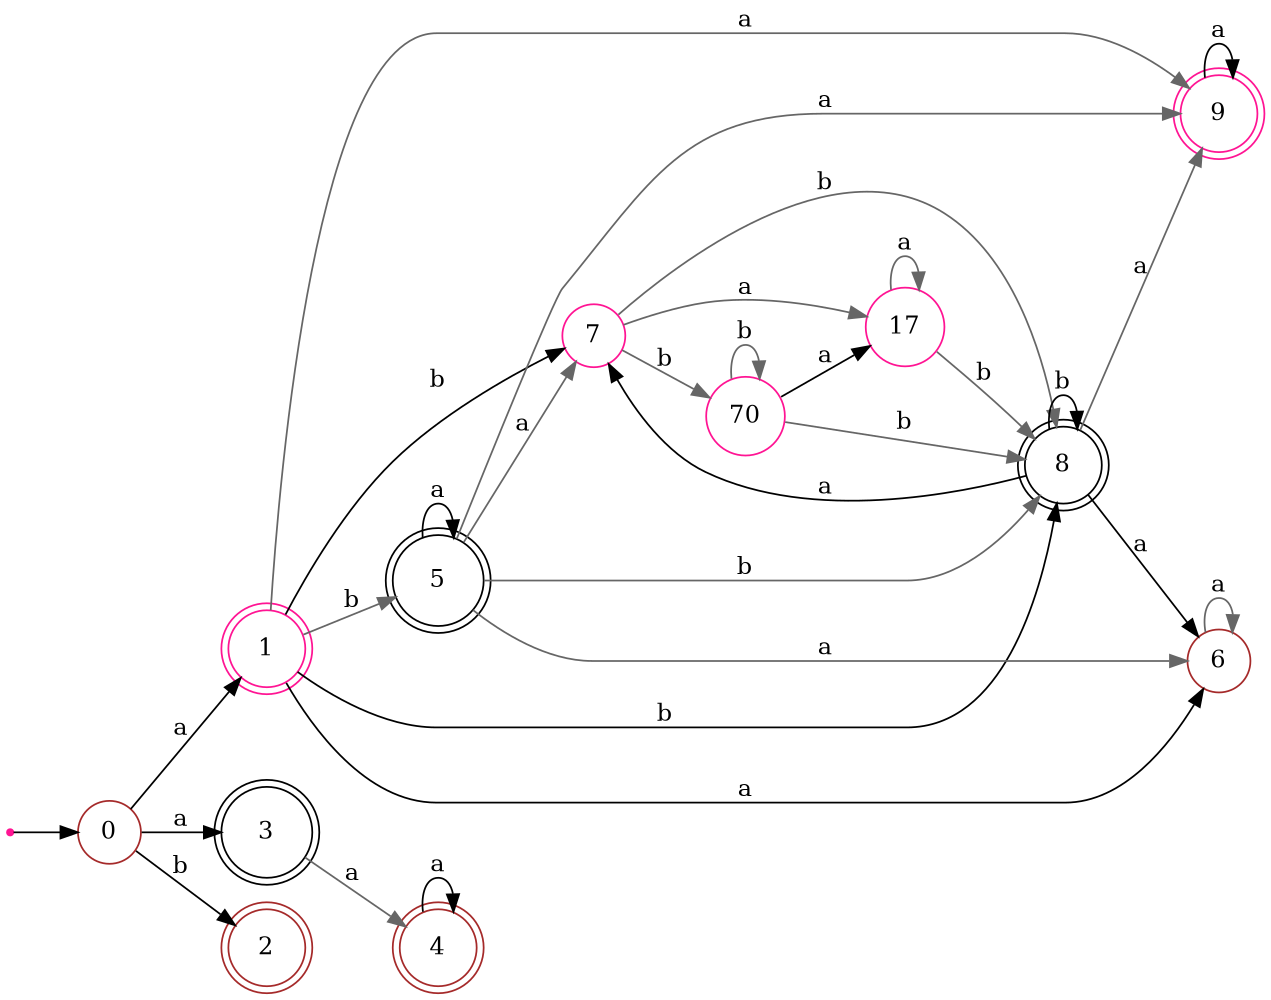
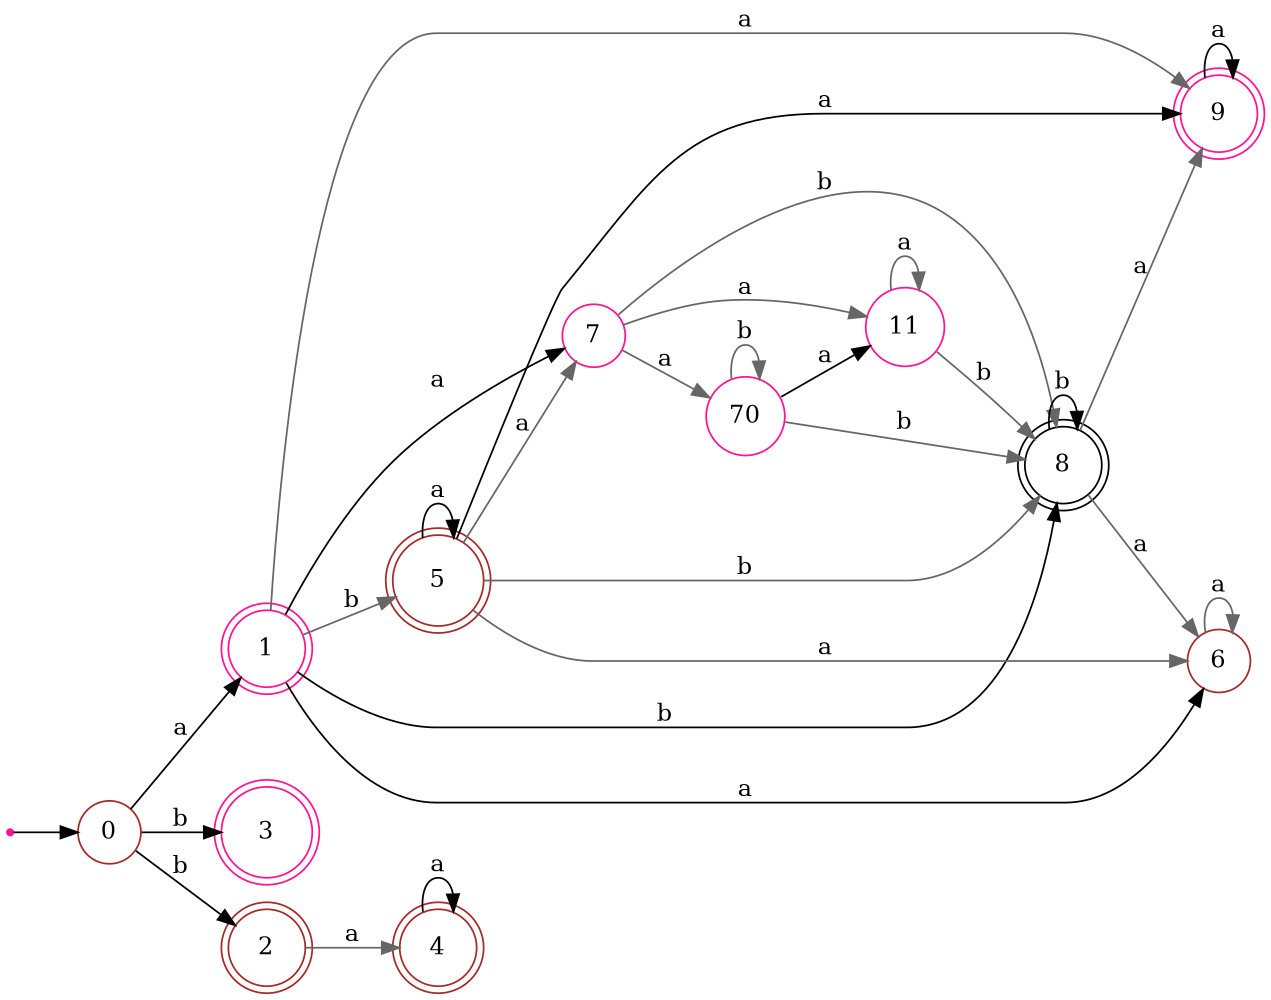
(698, 144) -> (698, 144)
(905, 327) -> (905, 327)
(666, 359) -> (666, 359)
(438, 380) -> (438, 380)
(800, 498) -> none
(1138, 559) -> (1138, 559)
(438, 581) -> (438, 581)
(181, 819) -> (181, 819)
(267, 832) -> (267, 832)
(348, 887) -> (344, 948)
